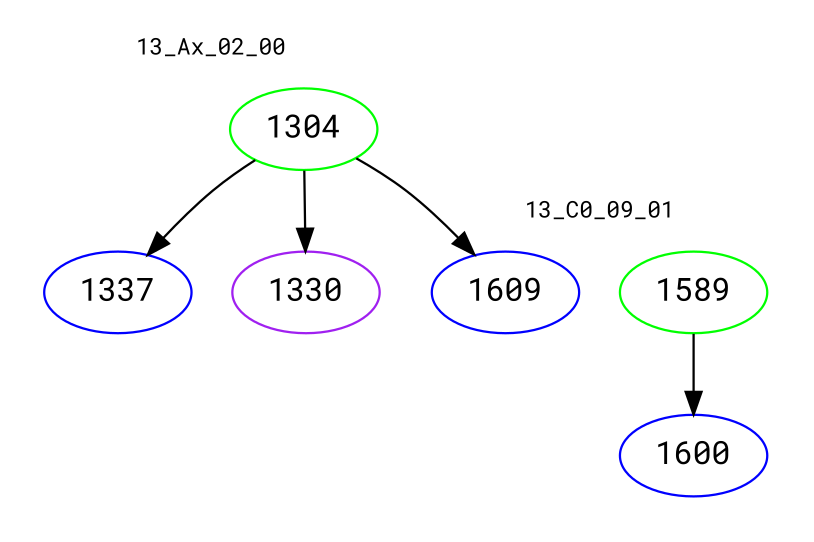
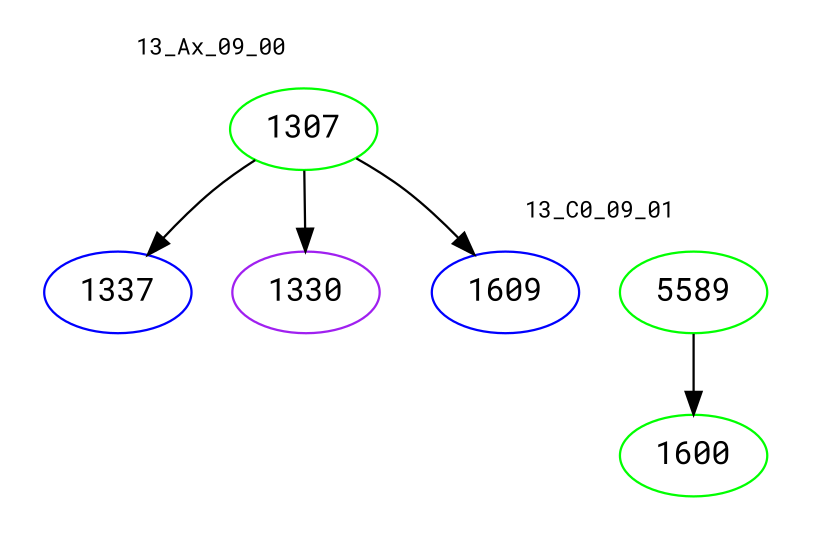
(212, 49) -> (212, 49)
(304, 129) -> (304, 129)
(694, 292) -> (694, 292)
(694, 456) -> (694, 456)
